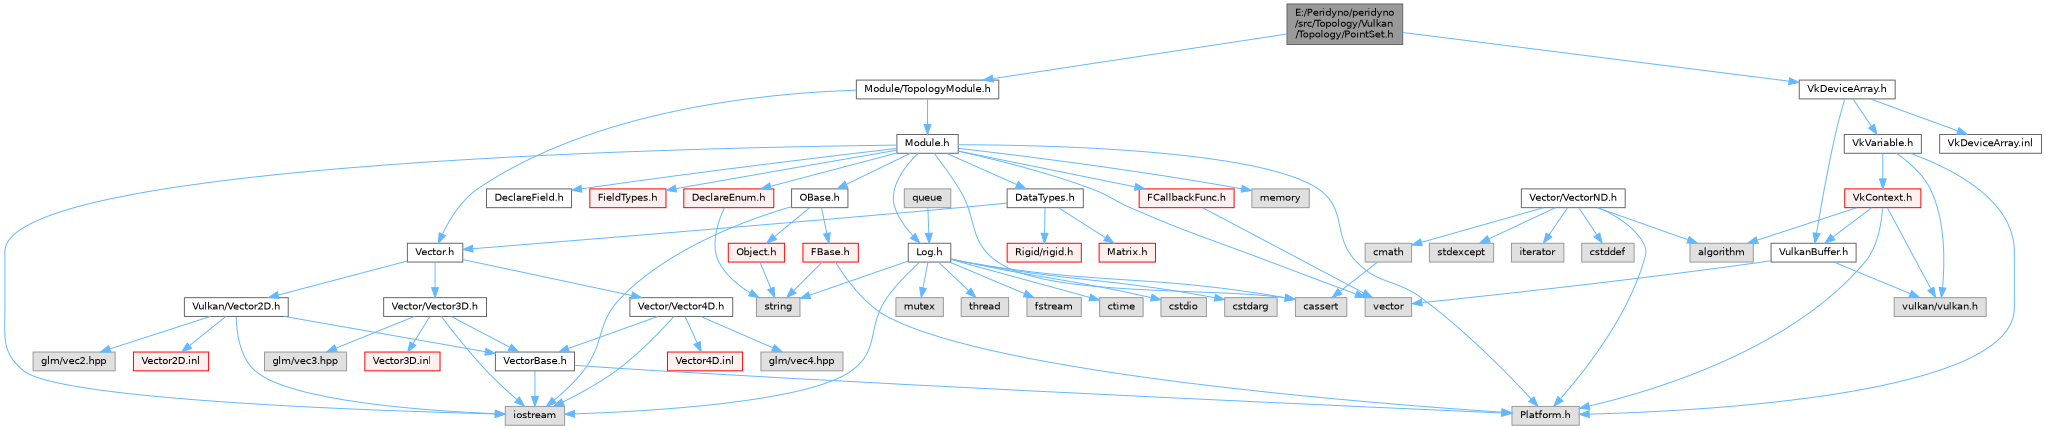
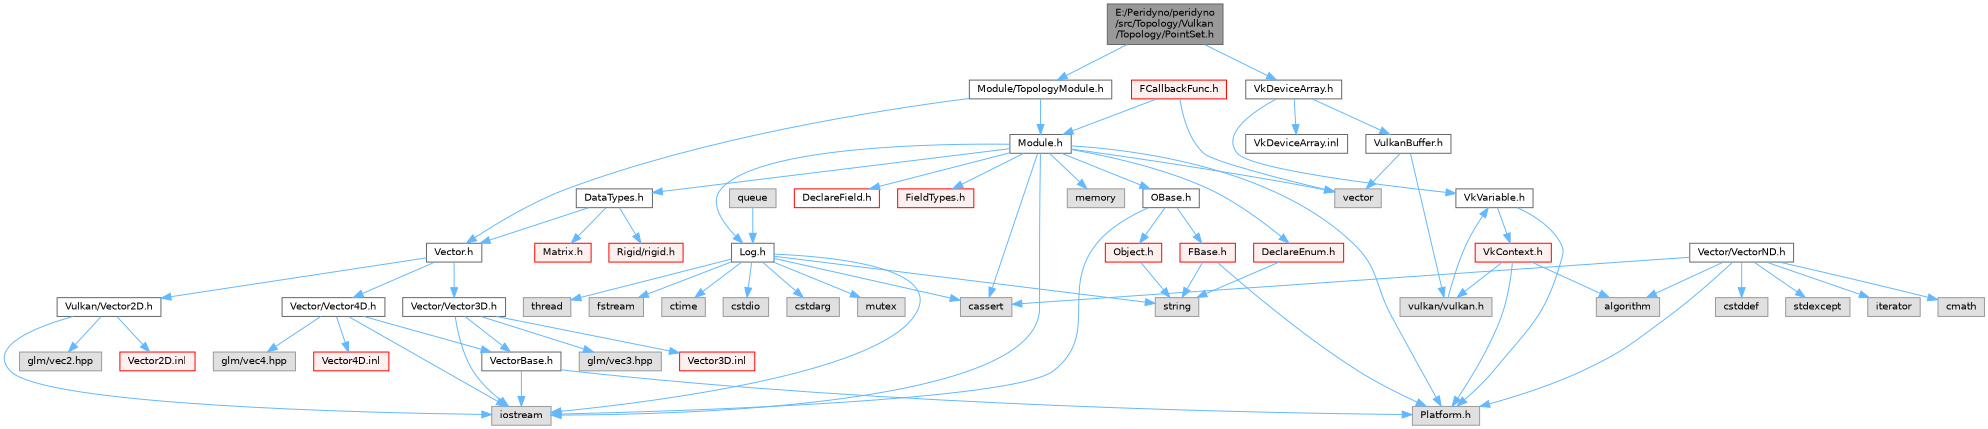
(1060, 172) -> (1115, 115)
(529, 198) -> (837, 198)
(1939, 213) -> (1462, 255)
(1852, 222) -> none
(1359, 277) -> (1356, 280)
(390, 335) -> none
